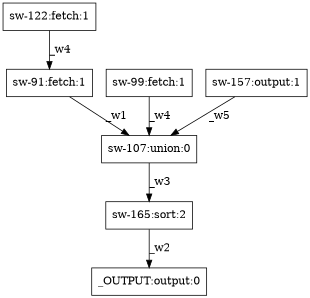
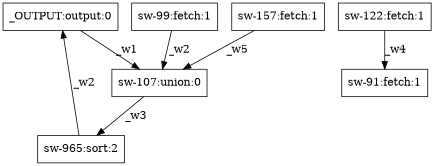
(256, 83) -> (278, 17)
(96, 114) -> (107, 48)
(160, 116) -> (179, 50)
(149, 215) -> (81, 149)
